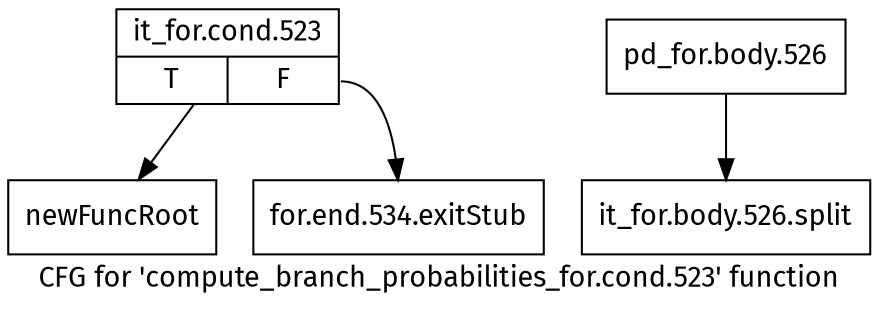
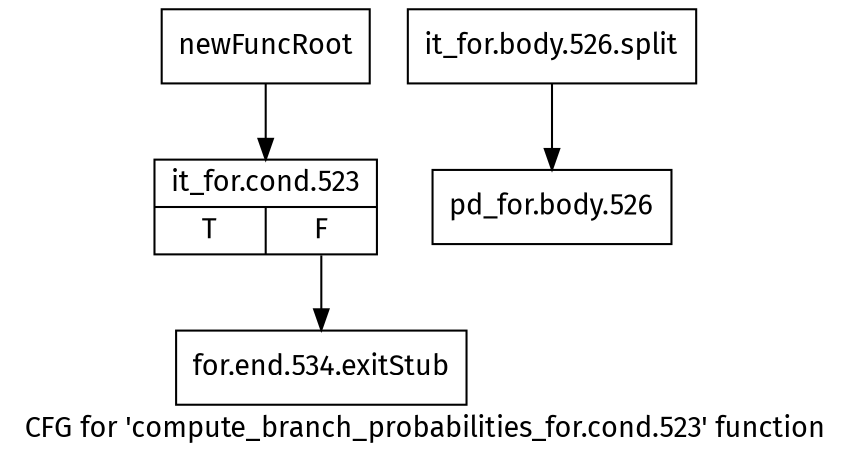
(726, 126) -> (552, 116)
(172, 134) -> (266, 111)
